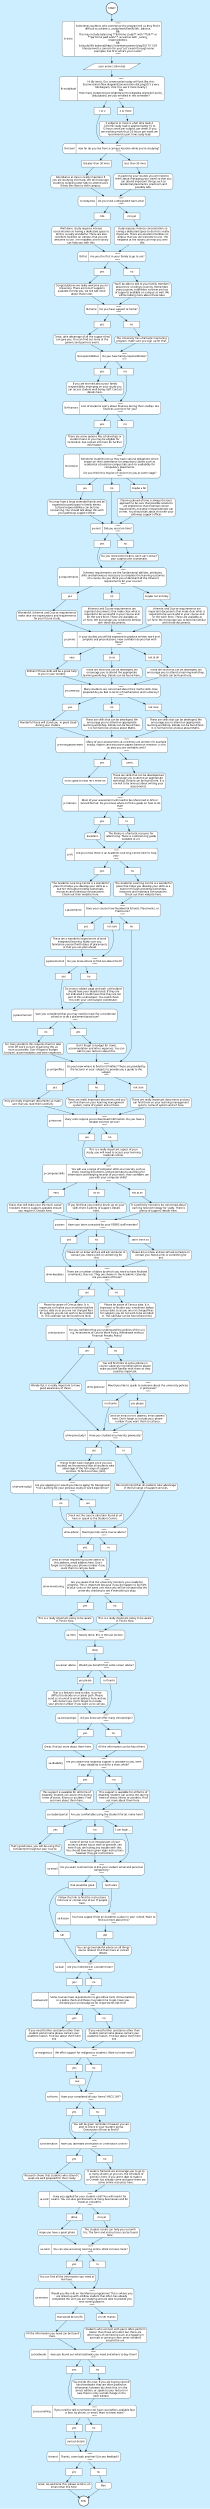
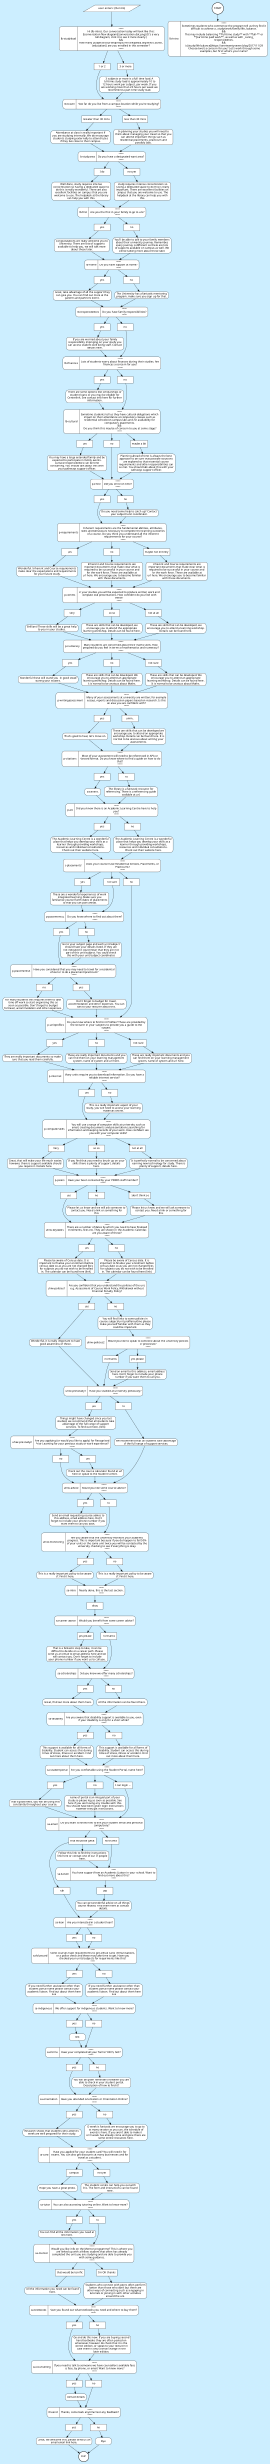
(112, 59) -> none
(74, 2217) -> (74, 2173)
